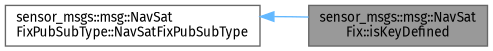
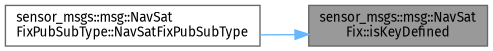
(291, 17) -> (278, 35)
